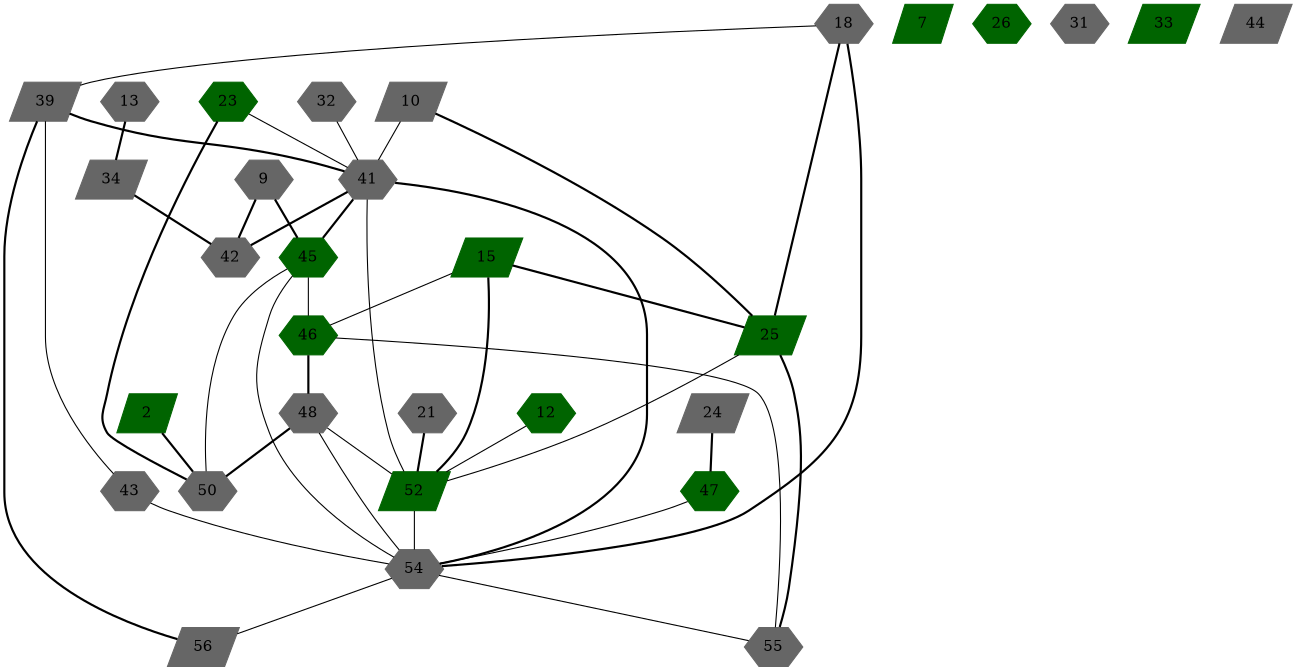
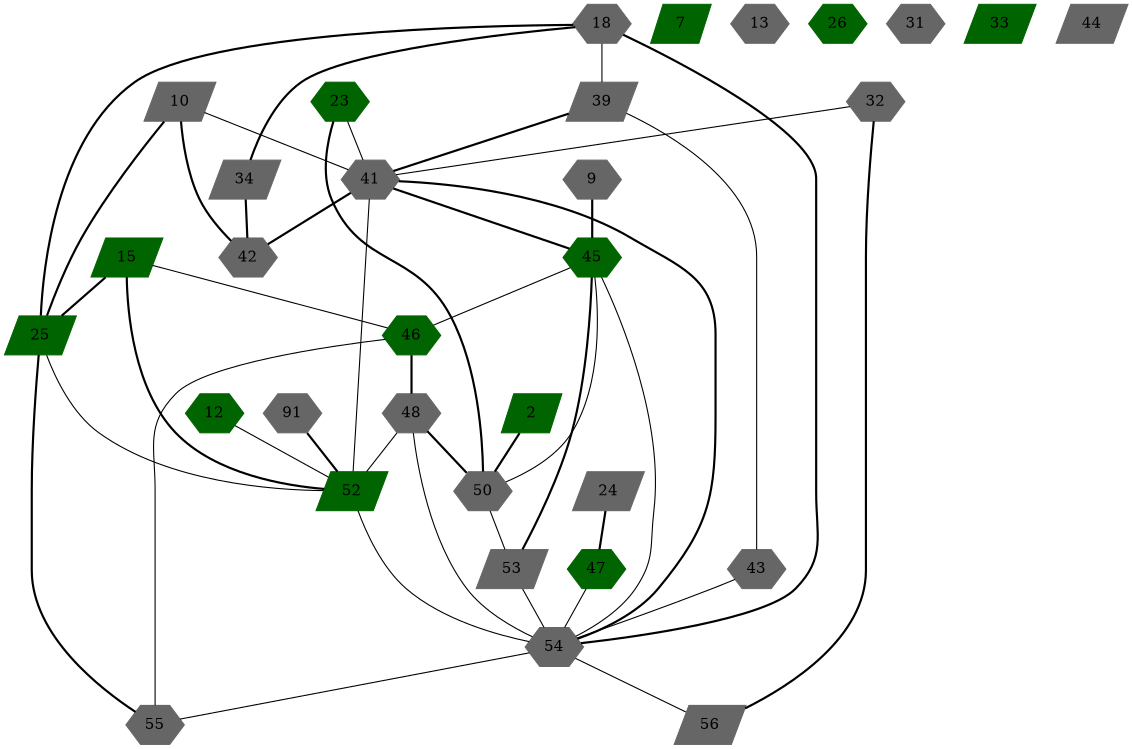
(121, 141) -> (389, 53)
(247, 219) -> (194, 186)
(427, 413) -> (293, 413)
(4, 425) -> (866, 442)
none -> (512, 569)
